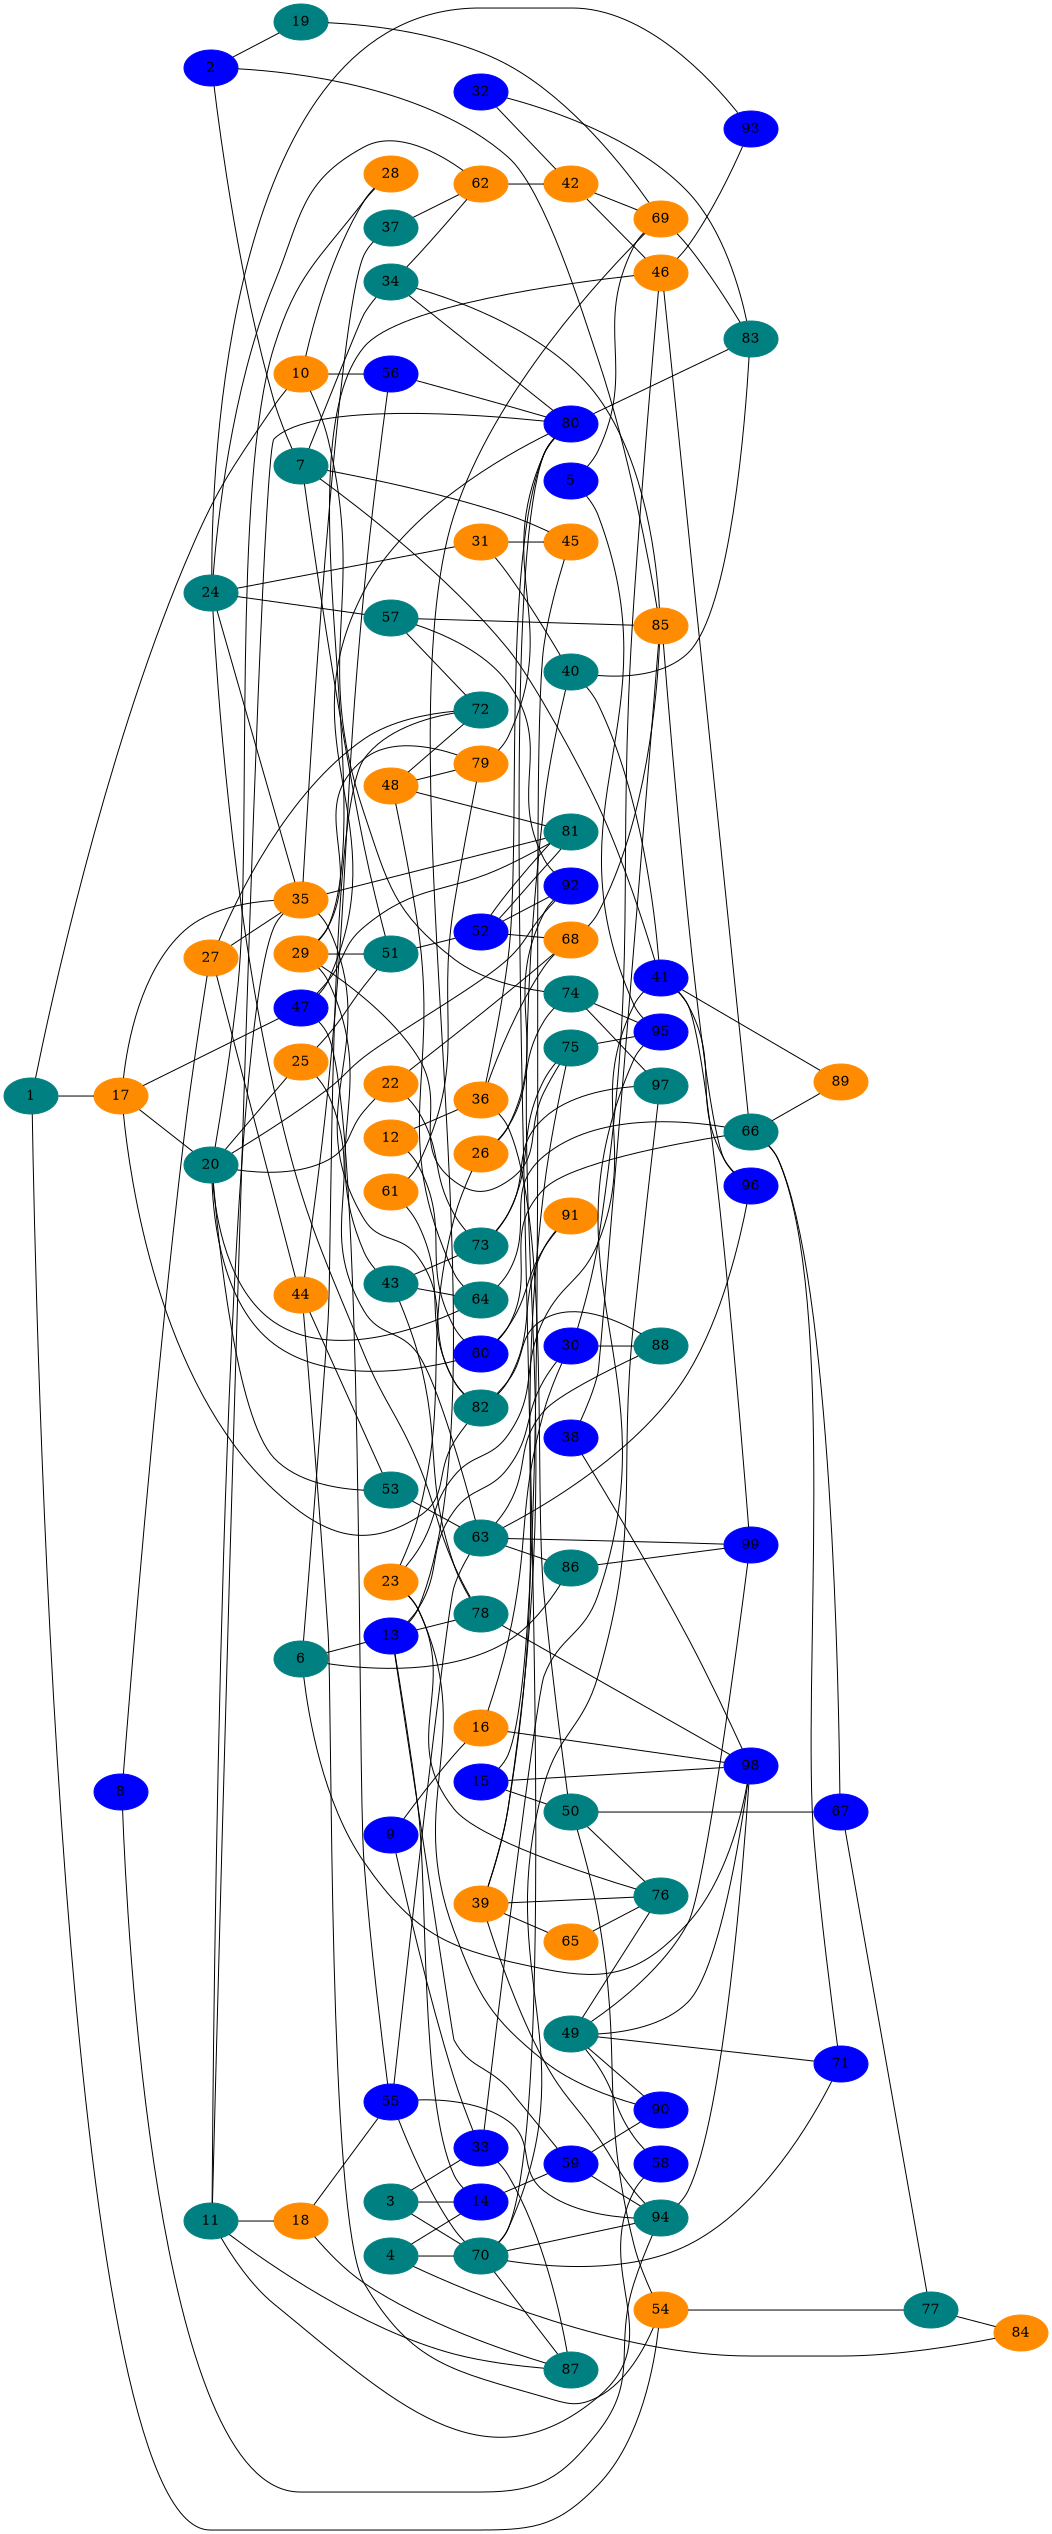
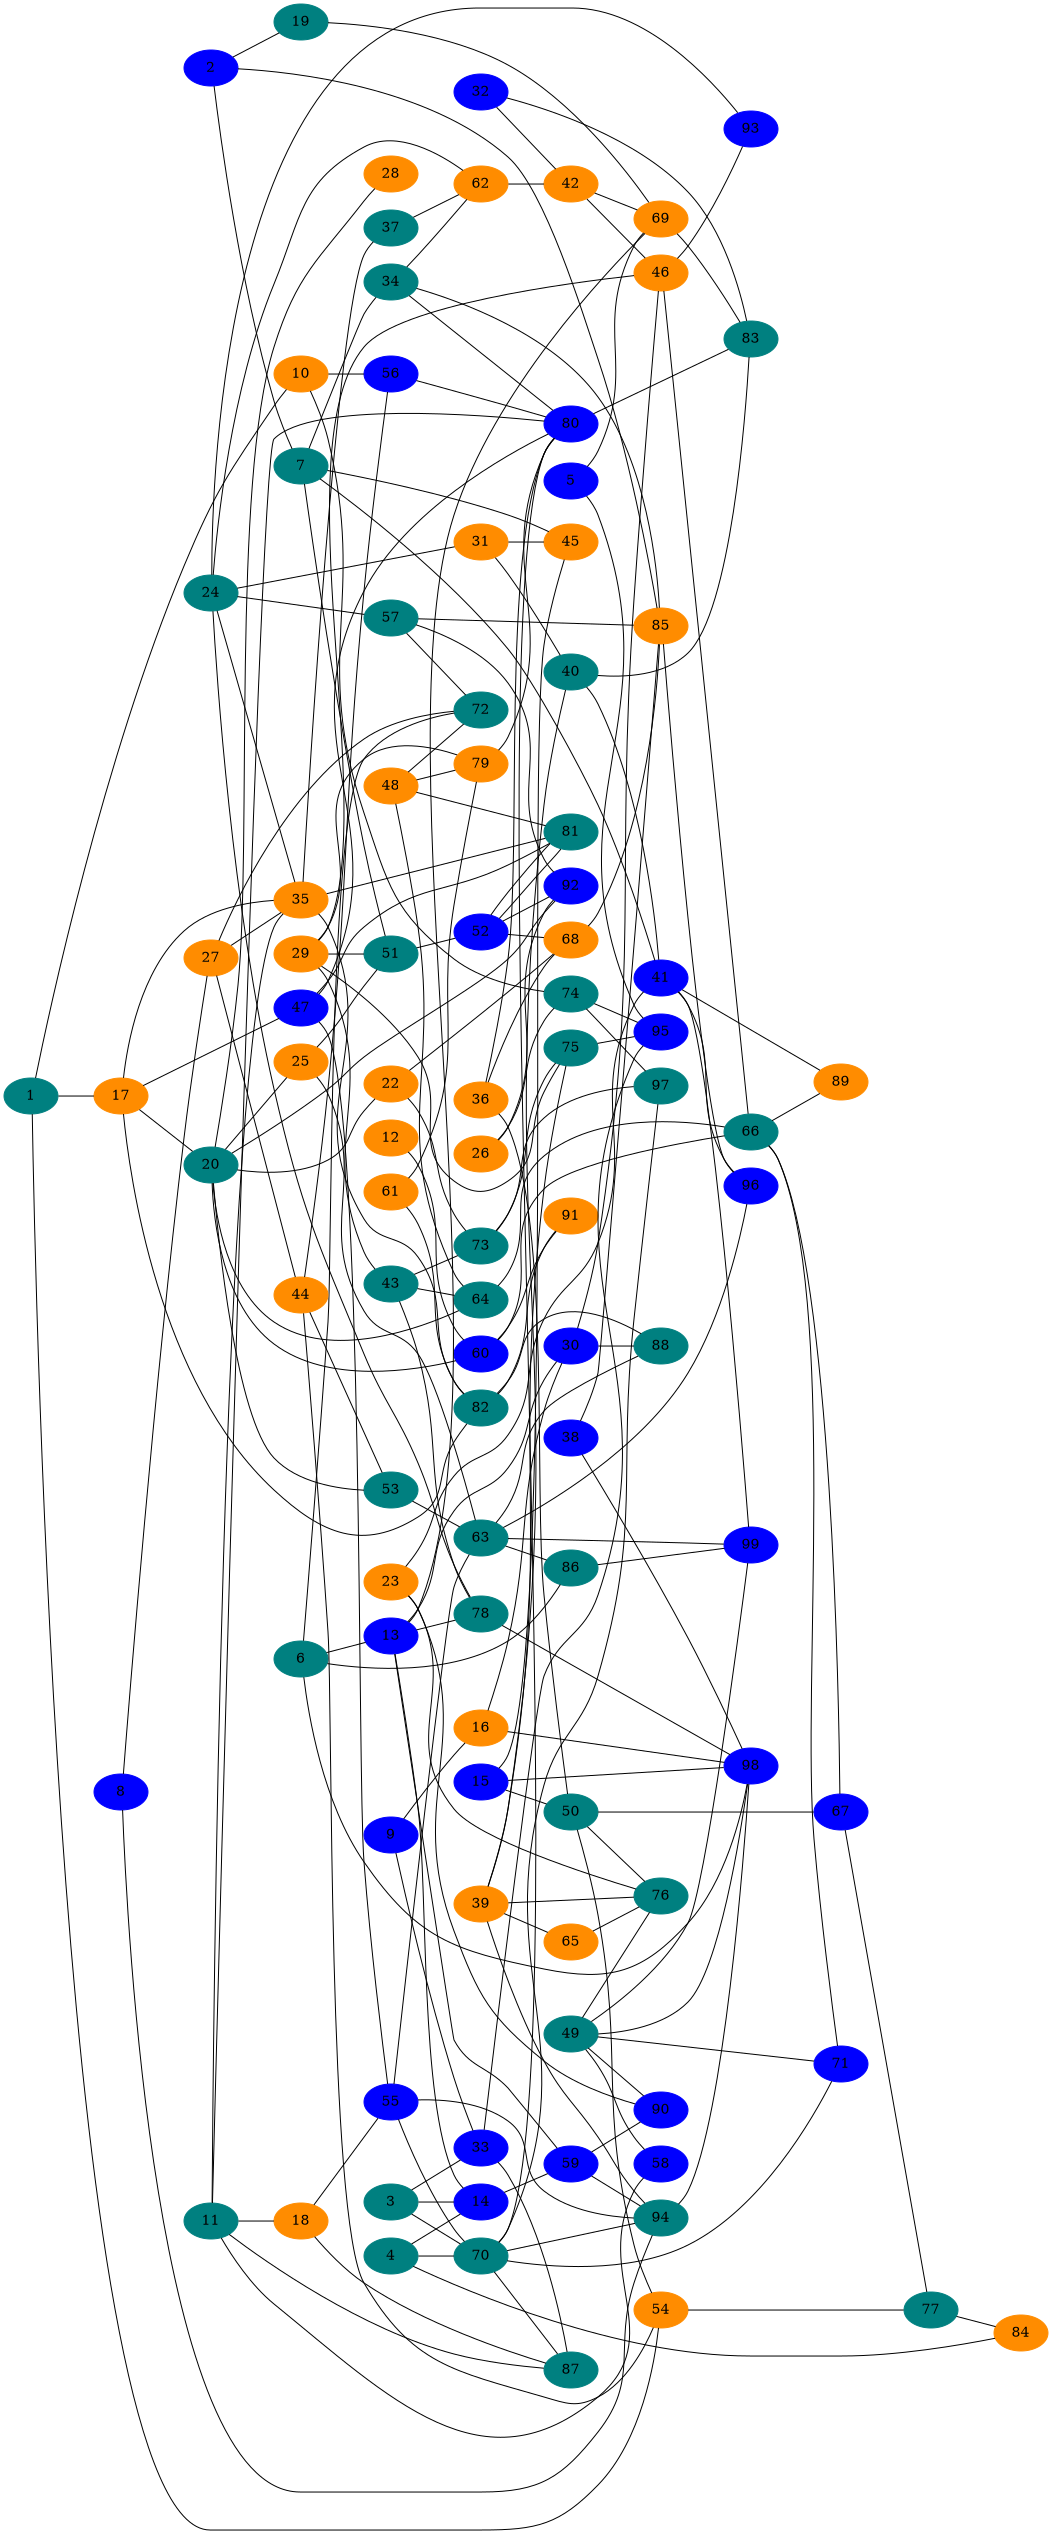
(332, 269) -> none
(436, 1119) -> none
(436, 1358) -> none
